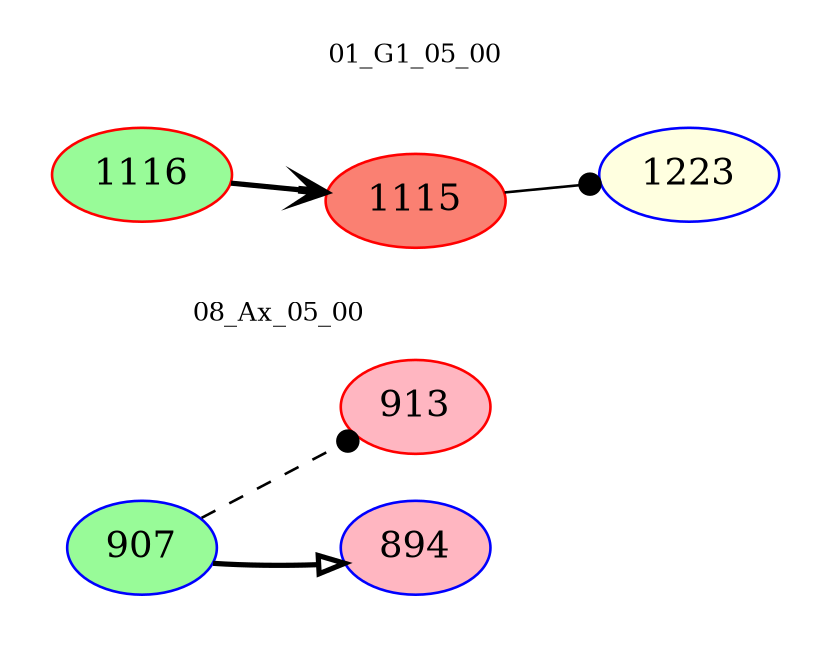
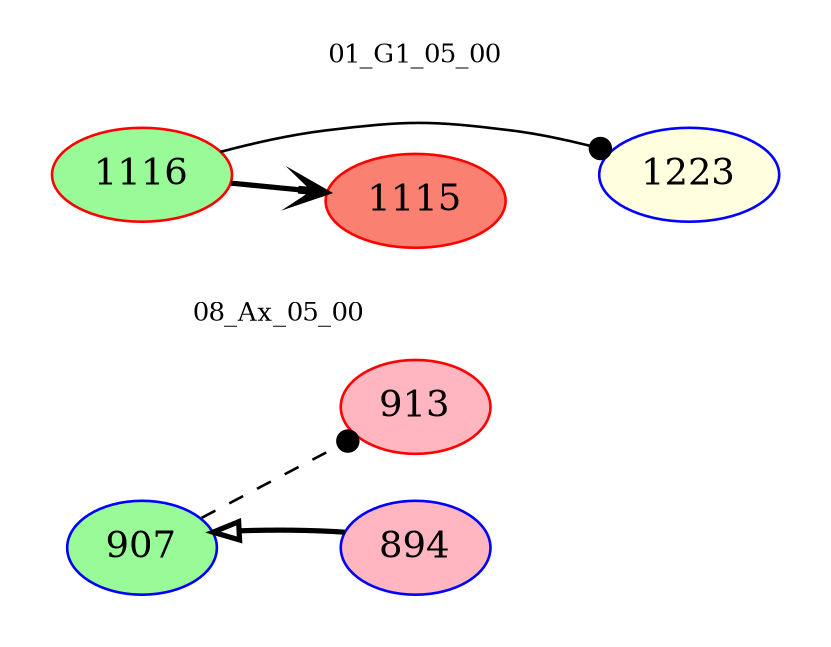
(542, 189) -> (405, 123)
(265, 565) -> (292, 530)
